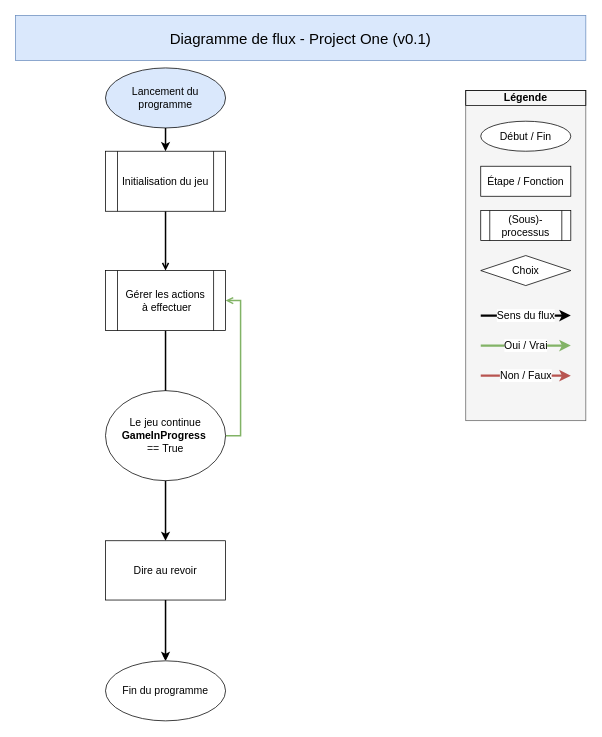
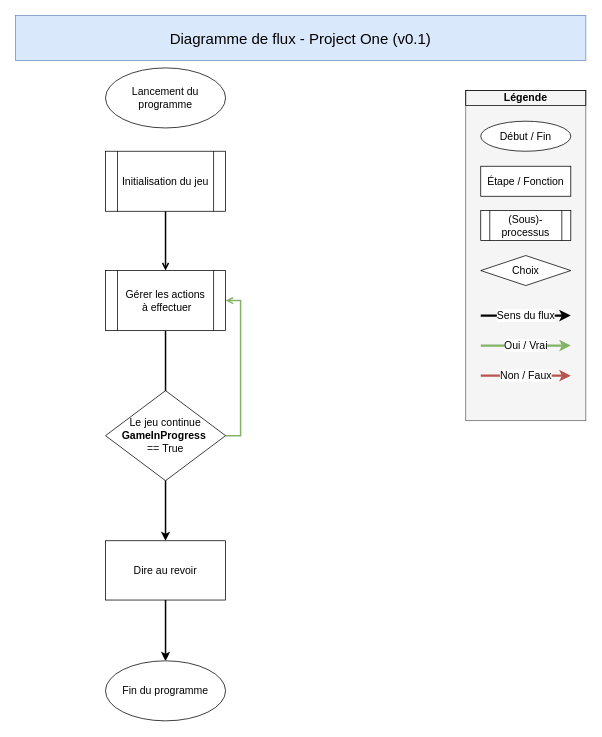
(165, 98) -> (165, 98)
(165, 136) -> none
(165, 435) -> (165, 435)
